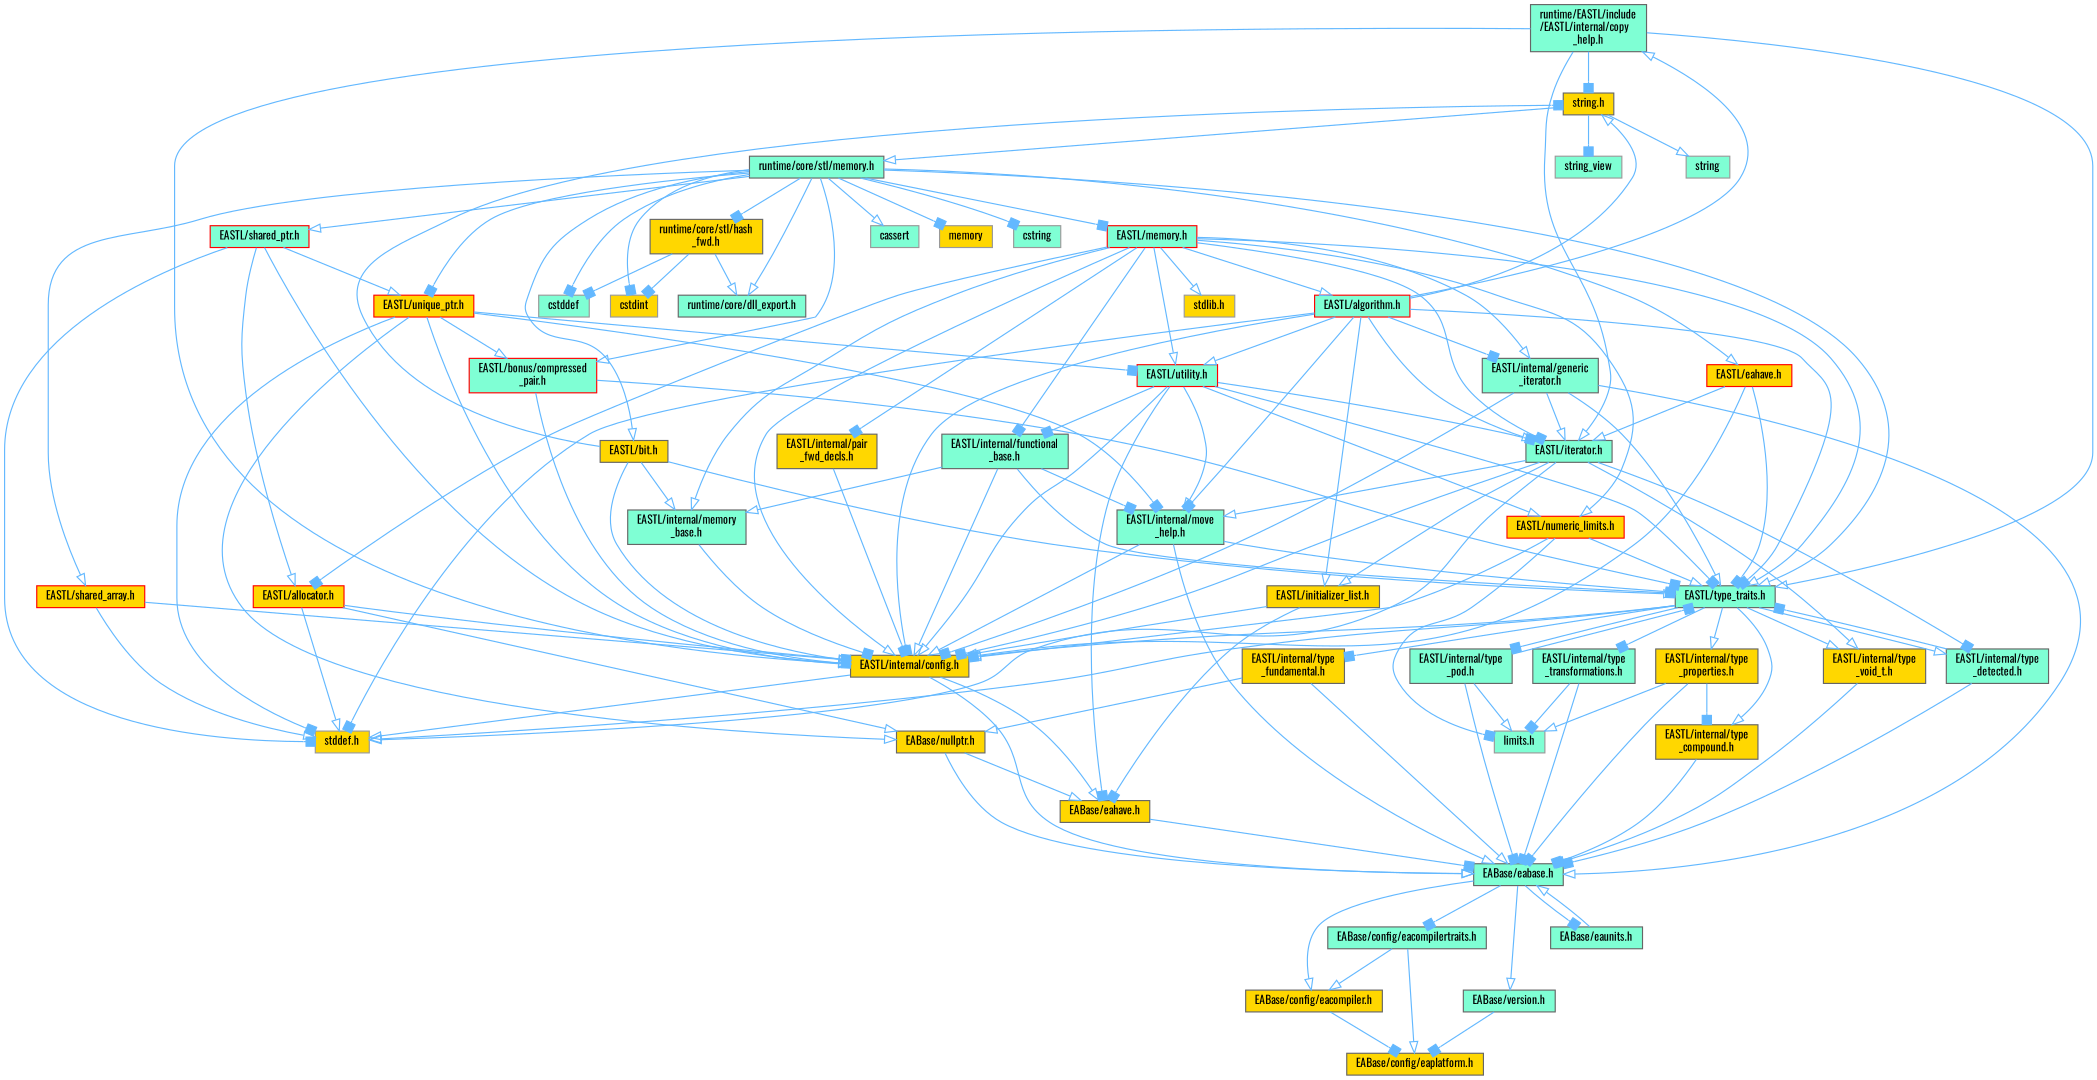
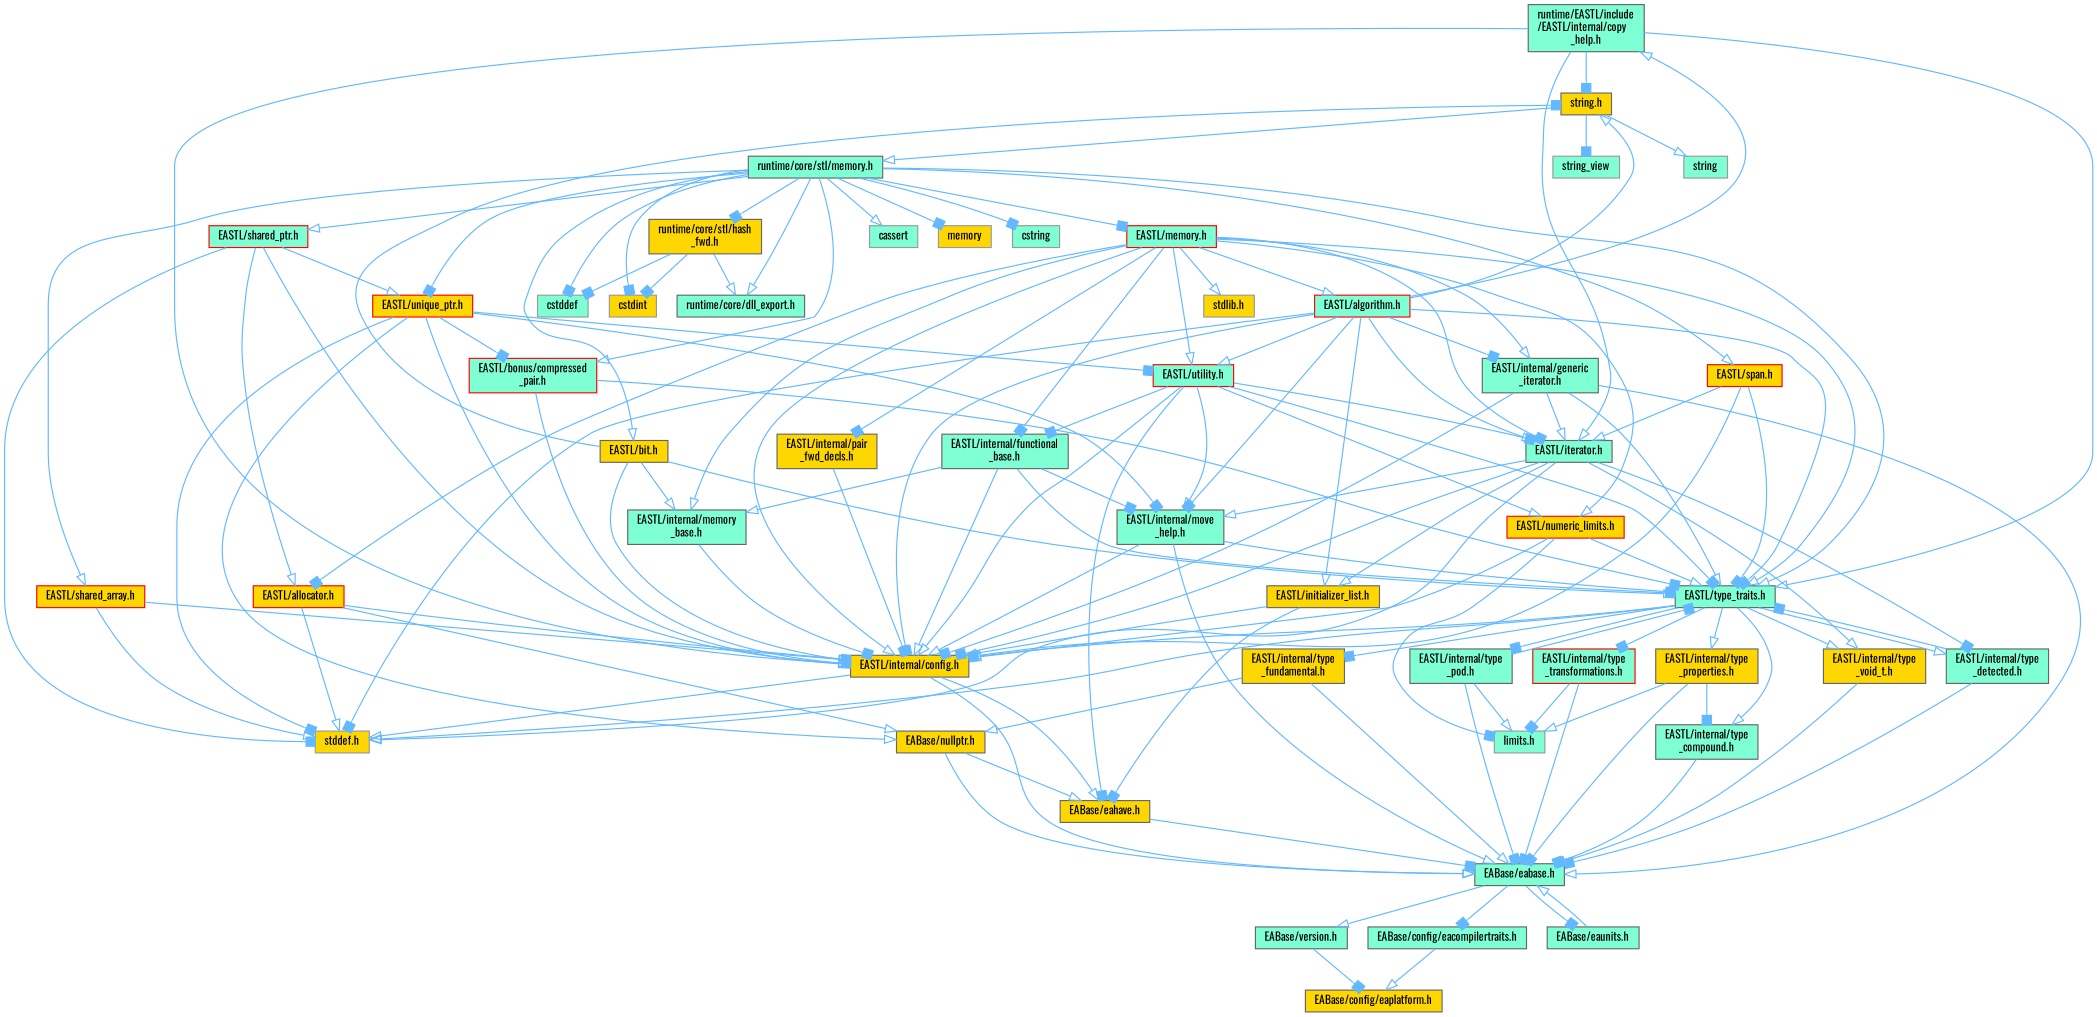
(468, 335) -> (467, 335)
(1749, 376) -> (1745, 376)
(1584, 666) -> (1584, 666)
(1707, 742) -> (1707, 742)
(1314, 1001) -> none
